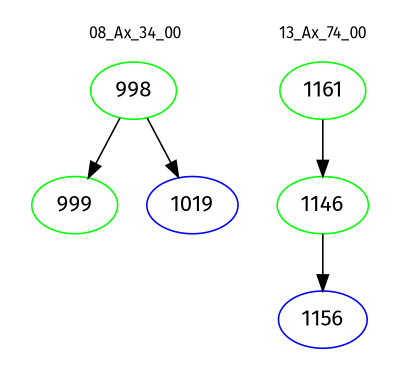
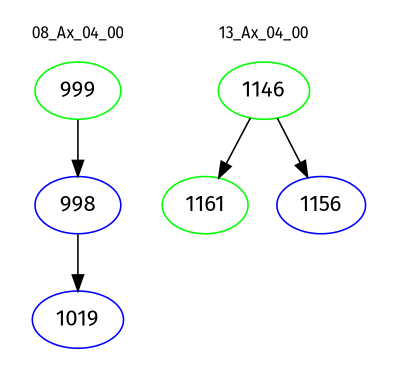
(135, 34) -> (78, 34)
(323, 34) -> (264, 34)
(134, 91) -> (78, 205)
(323, 140) -> (238, 141)
(108, 141) -> (78, 140)
